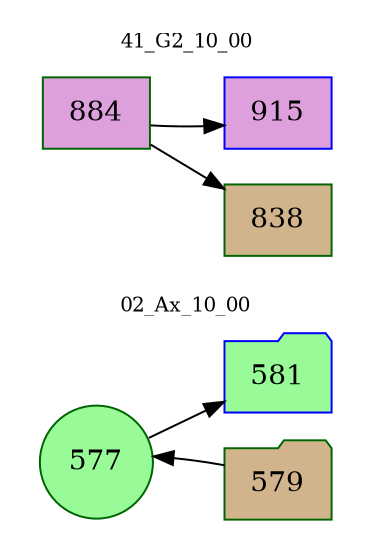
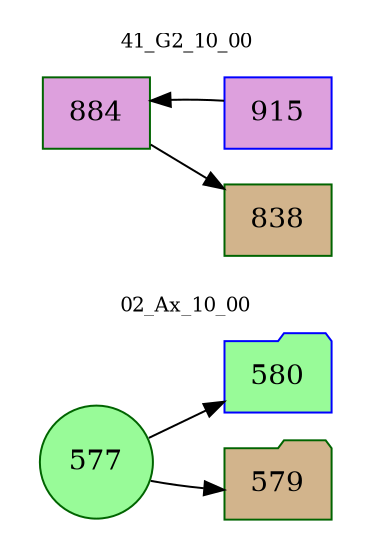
(177, 126) -> (198, 100)
(278, 377) -> (278, 377)
(199, 461) -> (177, 485)
